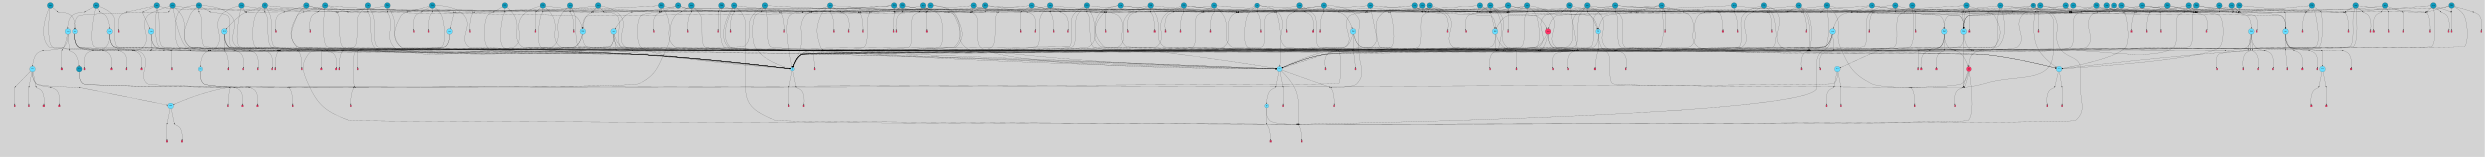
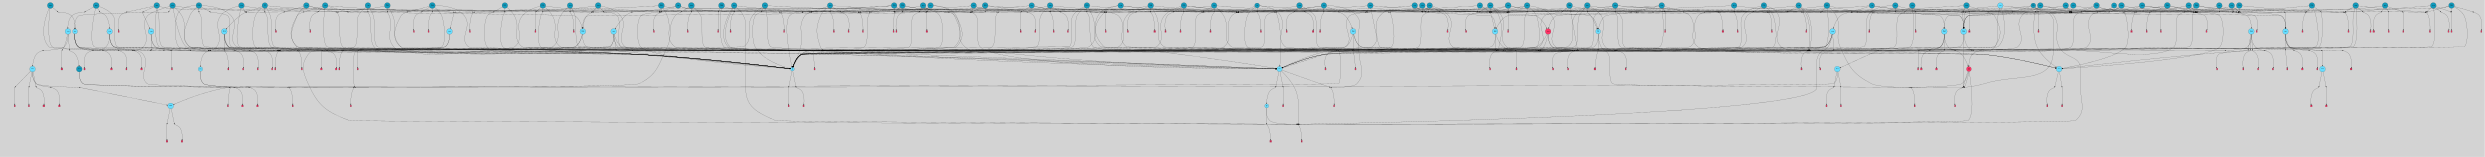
(2000, 6) -> (2000, 6)
(2107, 6) -> none
